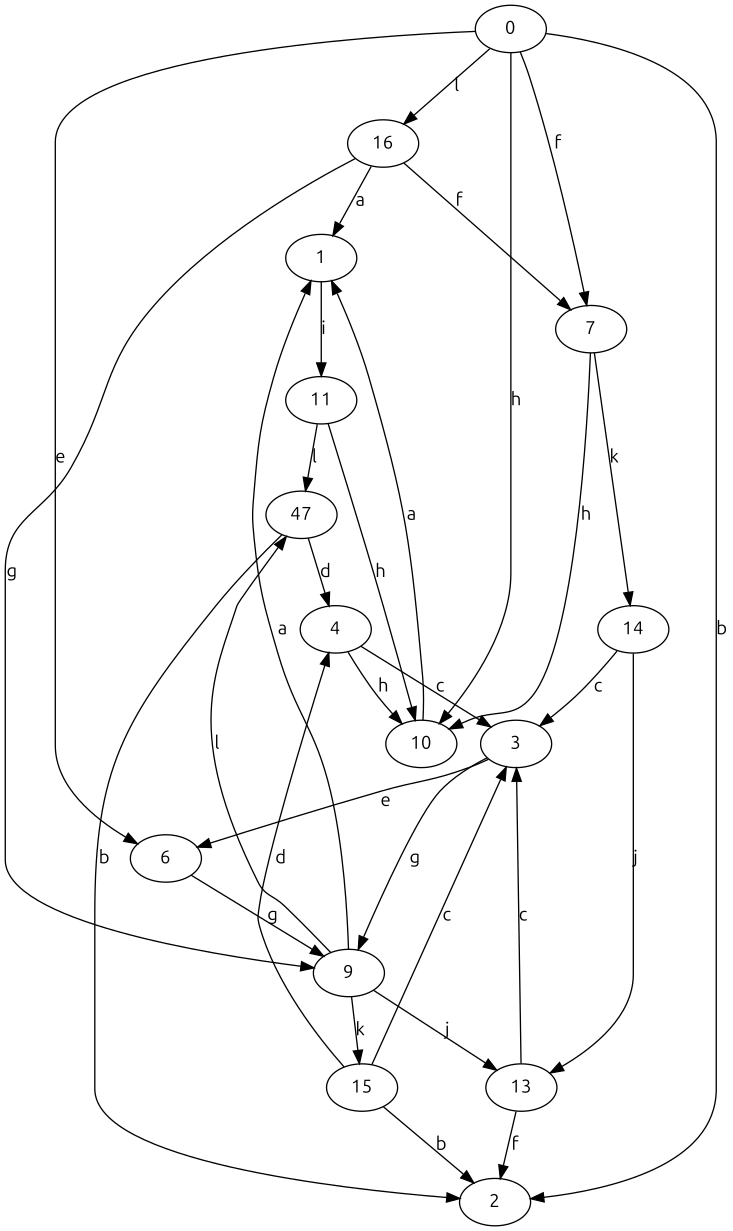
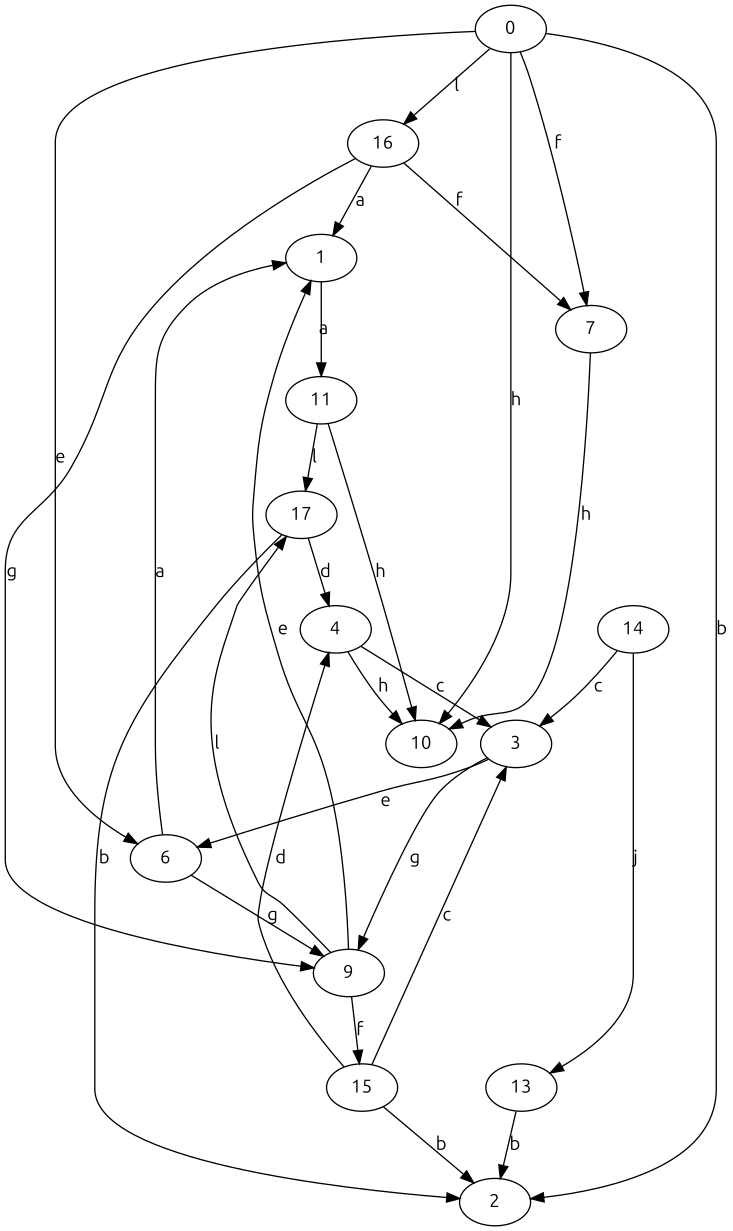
(324, 329) -> (324, 329)
(611, 472) -> none
(401, 503) -> (155, 518)
(302, 515) -> (302, 515)
(283, 629) -> (283, 629)
(519, 922) -> none
(430, 1027) -> none
(360, 1030) -> (360, 1030)
(515, 1145) -> (515, 1145)
